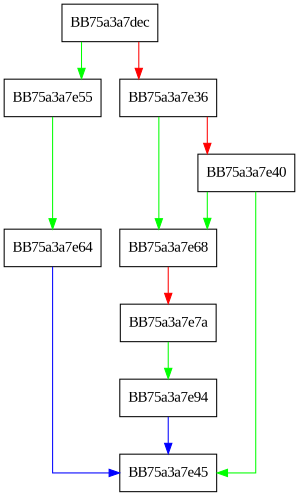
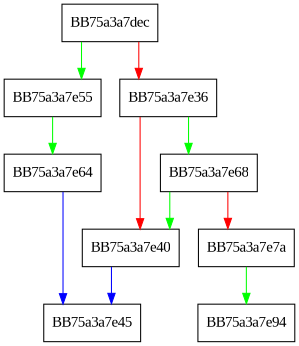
(207, 205) -> (170, 205)
(256, 346) -> (111, 280)
(168, 430) -> none
